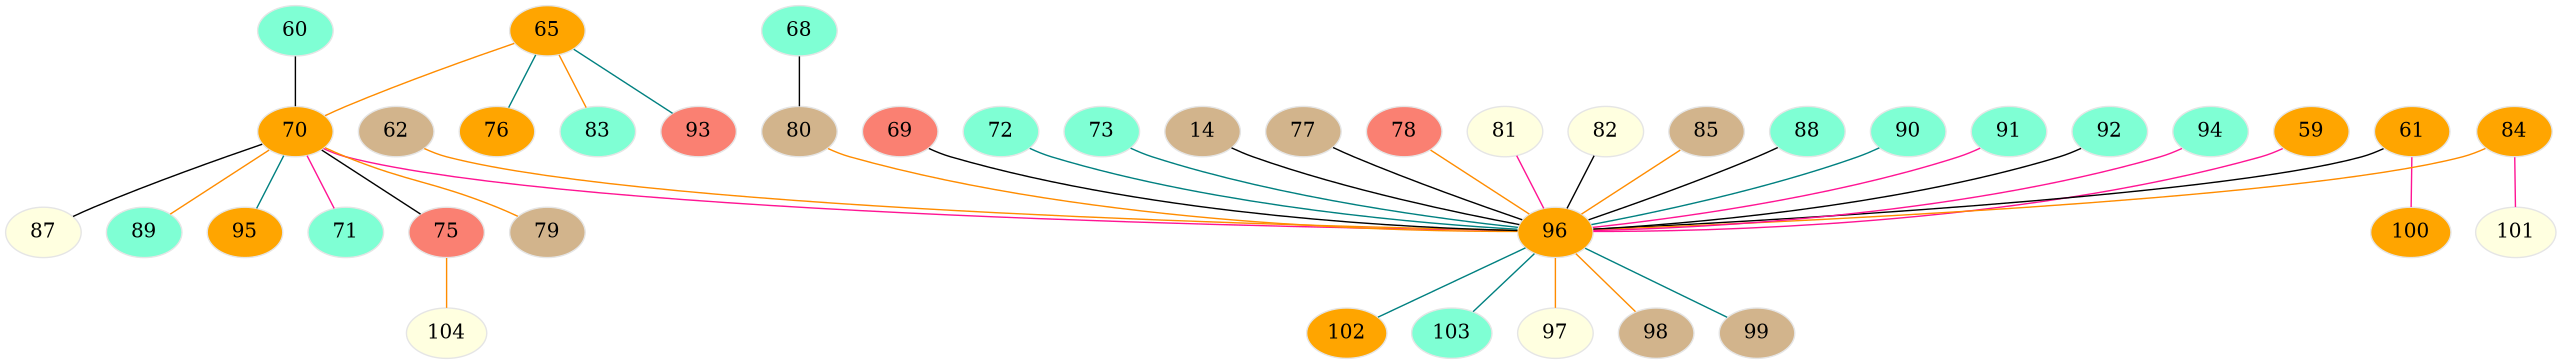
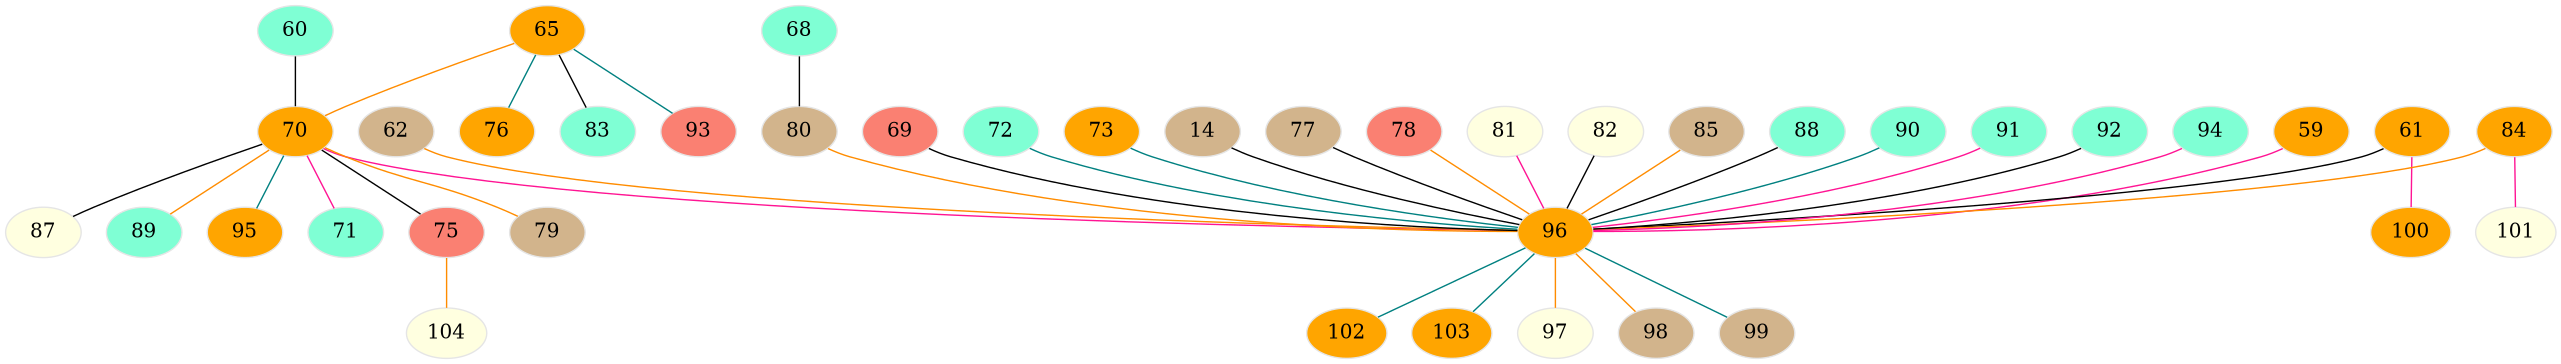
(573, 81) -> (573, 81)
(1102, 132) -> (1102, 132)
(1452, 333) -> (1452, 333)
